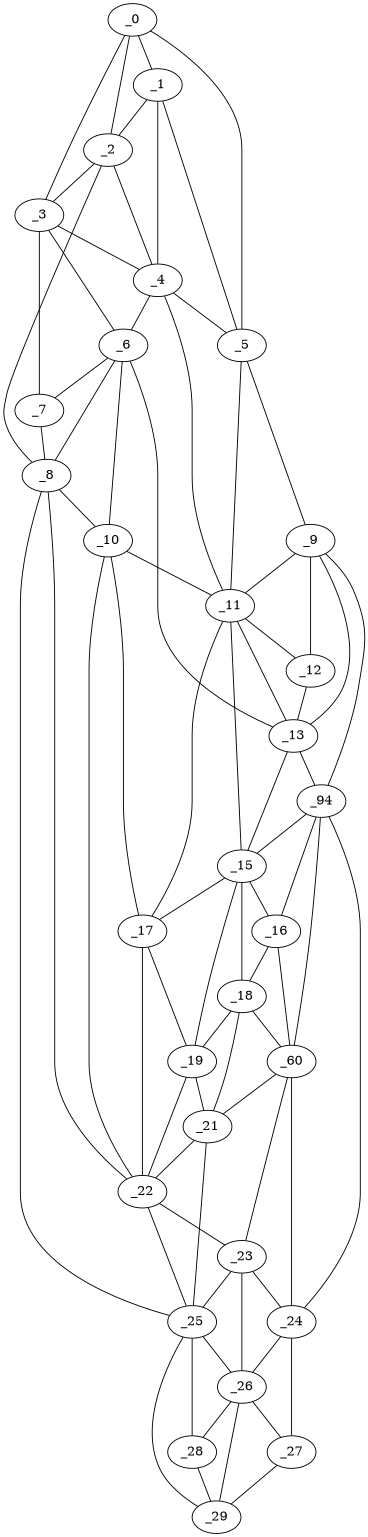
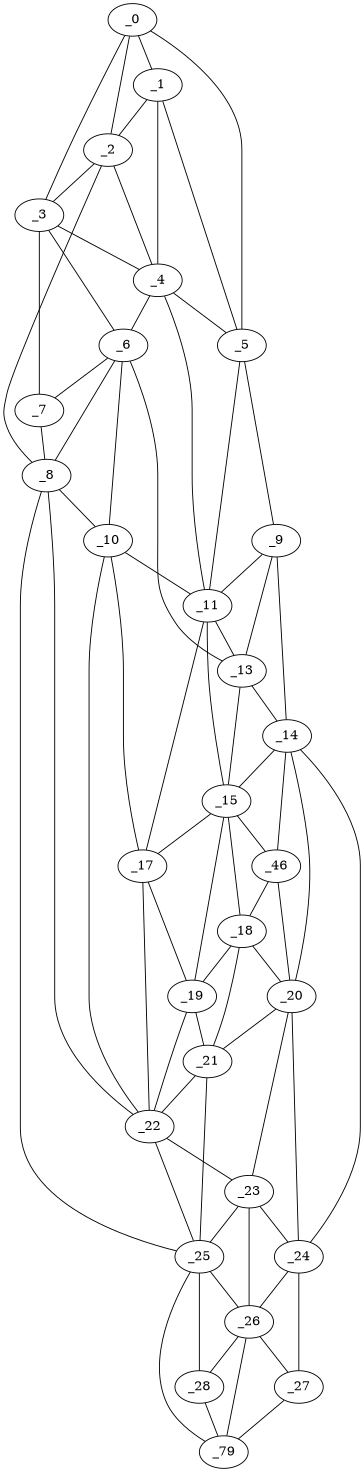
(311, 671) -> none
(321, 801) -> (287, 736)
(276, 931) -> (276, 866)
(292, 1061) -> (292, 996)
(217, 1517) -> (224, 1452)
